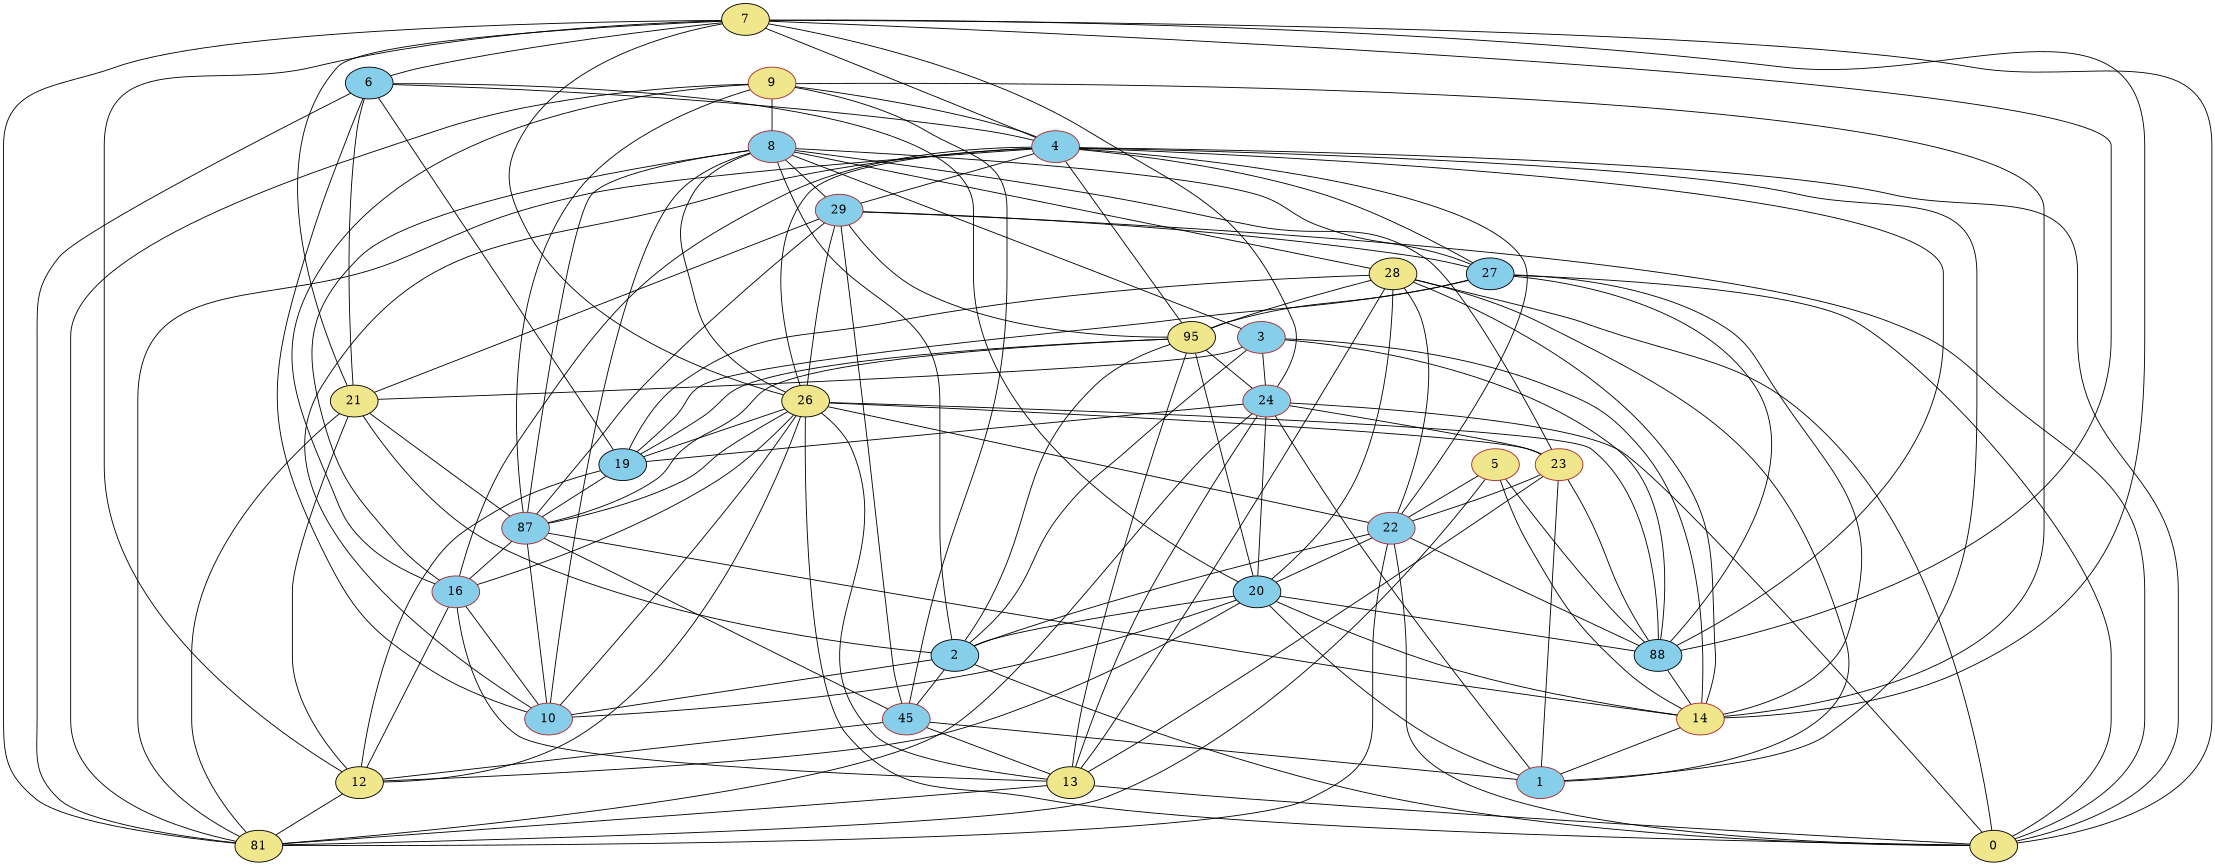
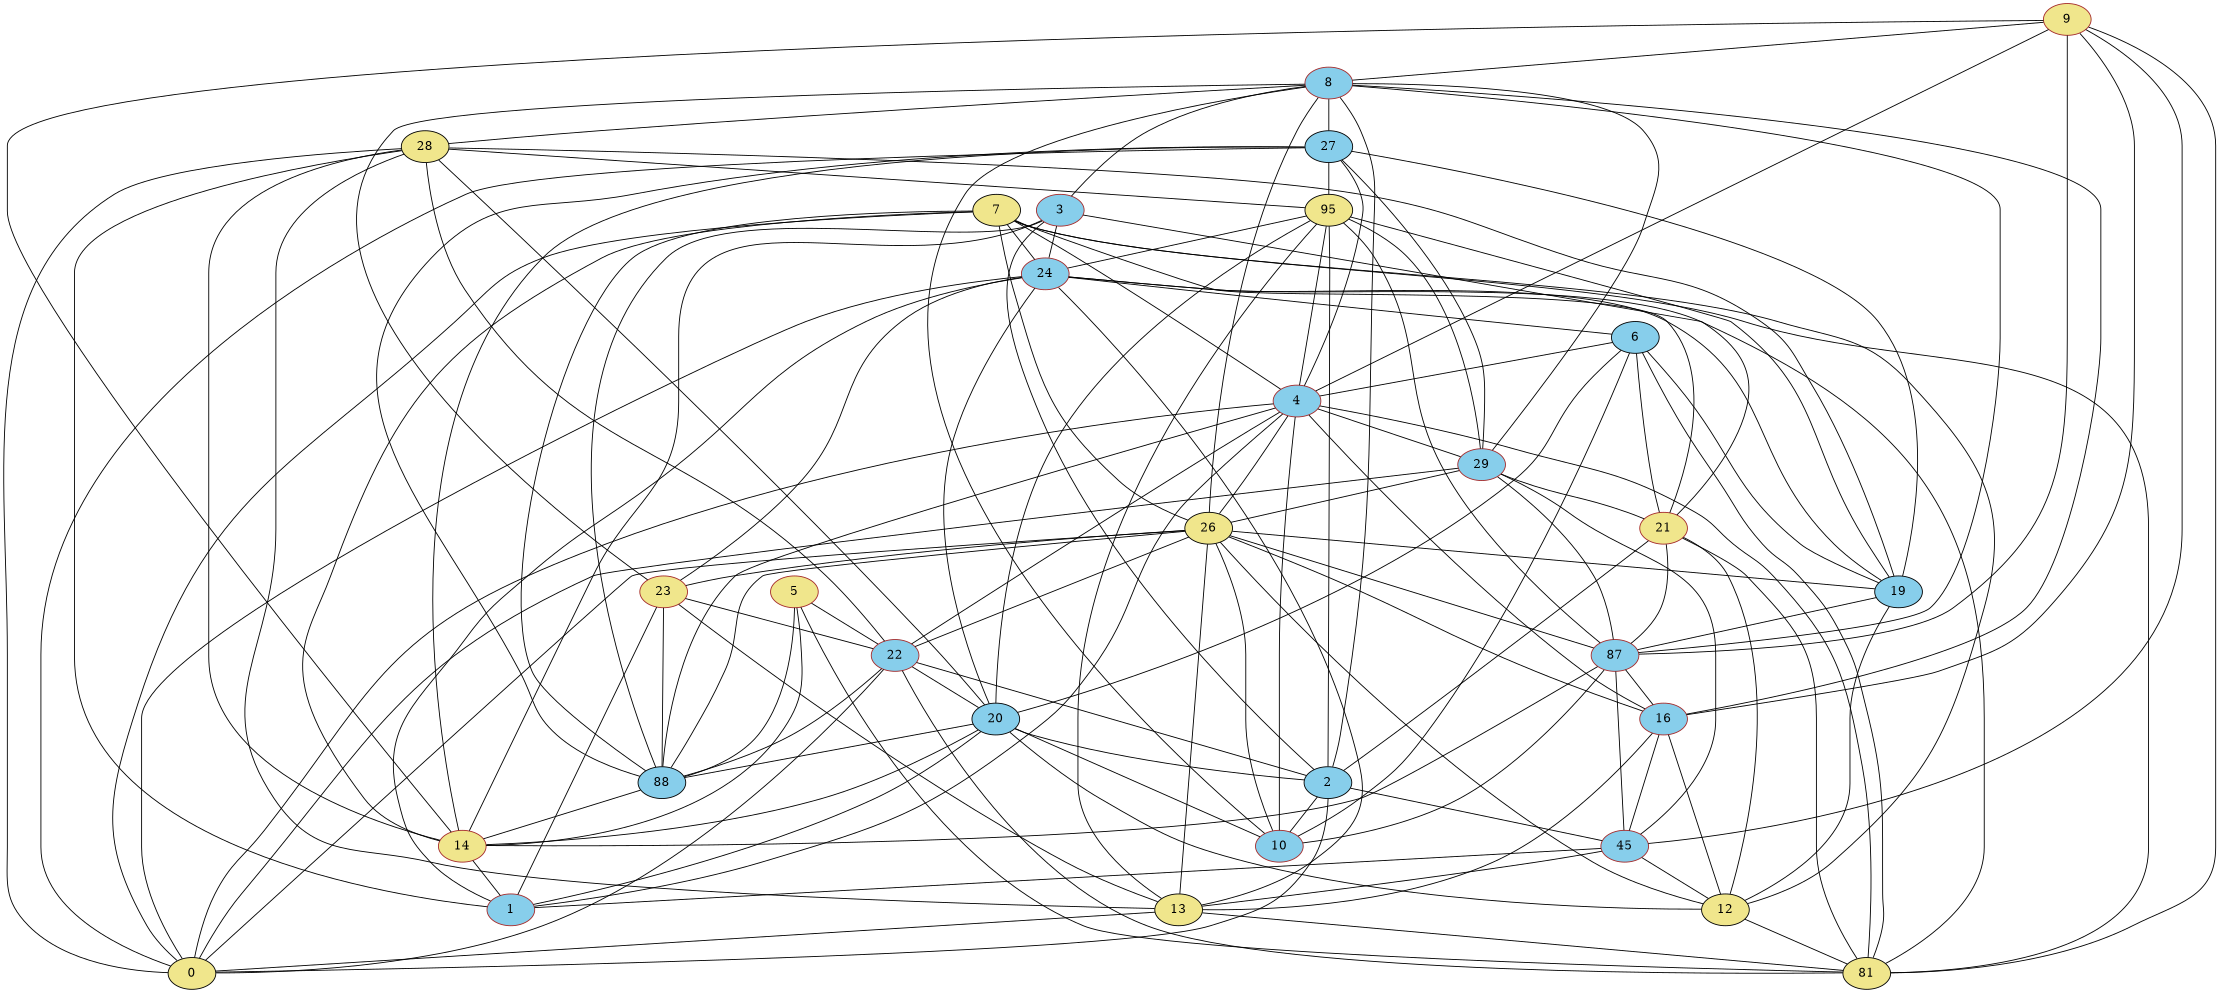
(555, 44) -> (1354, 308)
(354, 401) -> (1664, 528)
(502, 655) -> (1644, 783)
